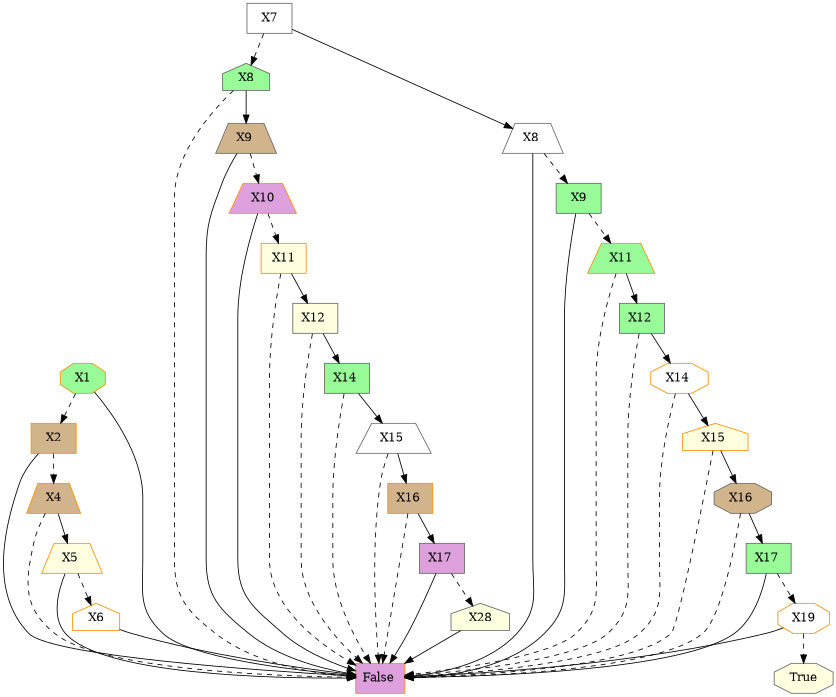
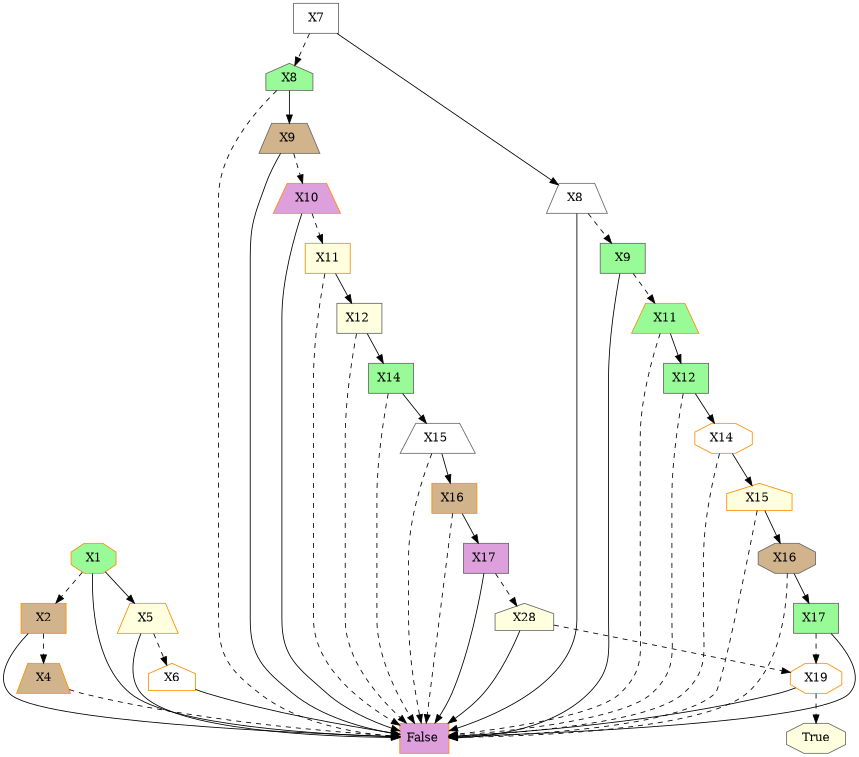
(62, 524) -> (117, 584)
none -> (662, 647)
